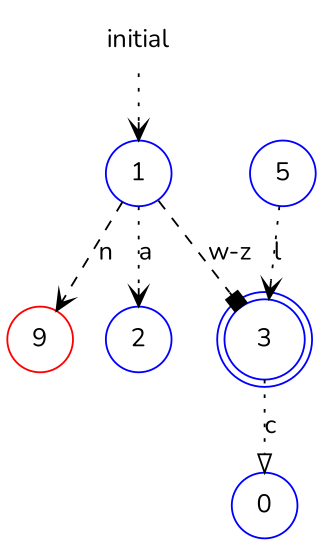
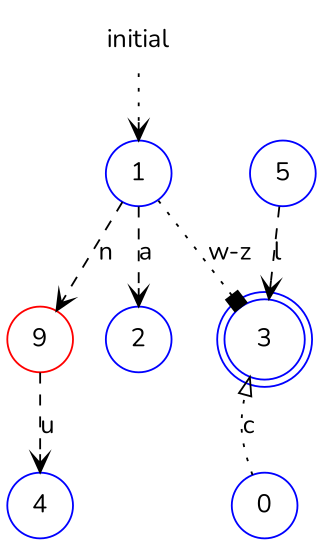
(275, 244) -> (275, 244)
(194, 246) -> (194, 246)
(139, 247) -> (139, 247)
(265, 417) -> (242, 436)
none -> (40, 506)
